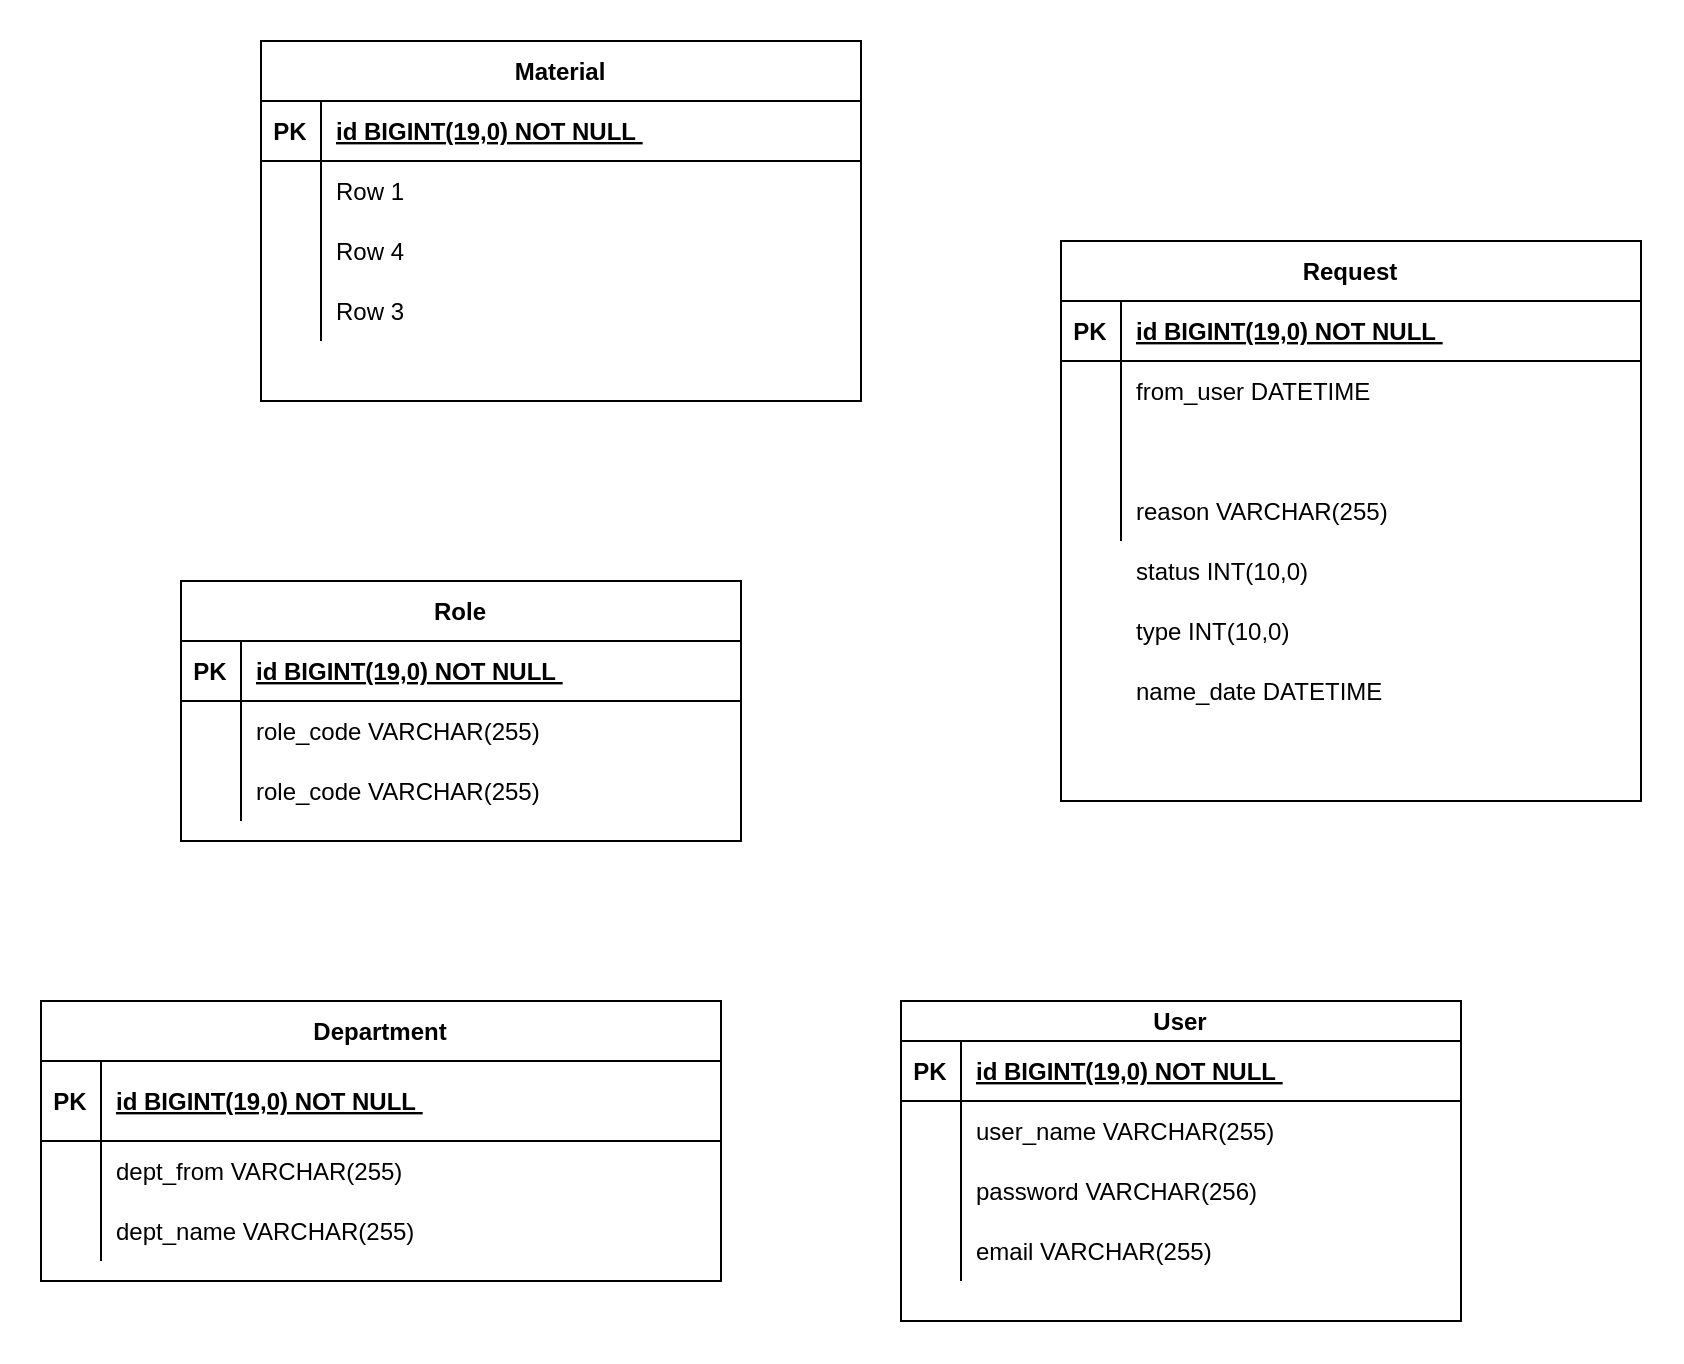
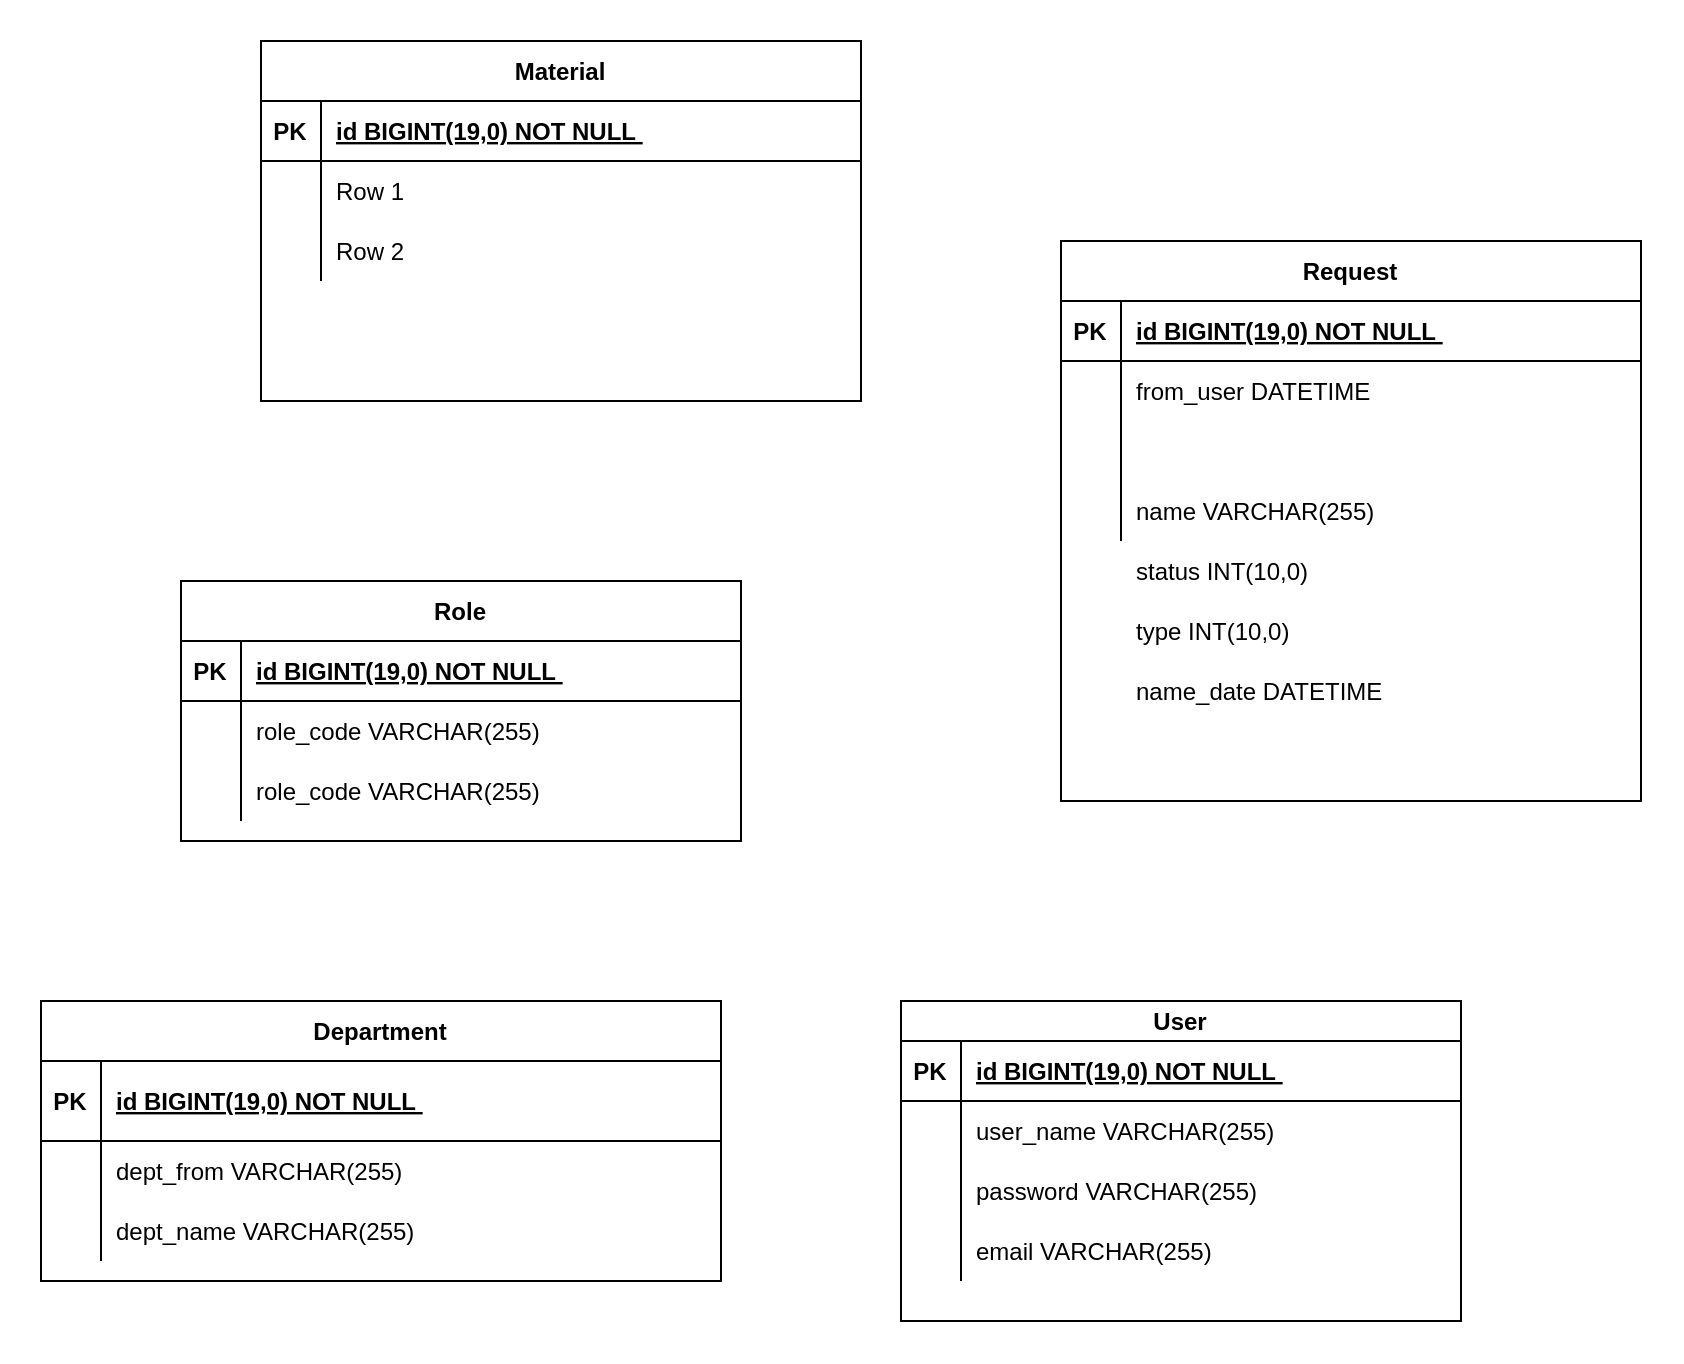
(366, 252) -> (366, 252)
(591, 311) -> none
(1261, 512) -> (1247, 512)
(1114, 1192) -> (1114, 1192)
